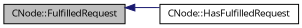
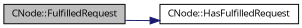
(147, 8) -> (138, 21)
